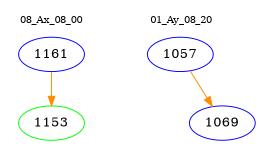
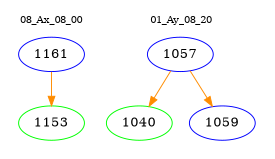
none -> (139, 123)
(222, 123) -> (222, 123)
